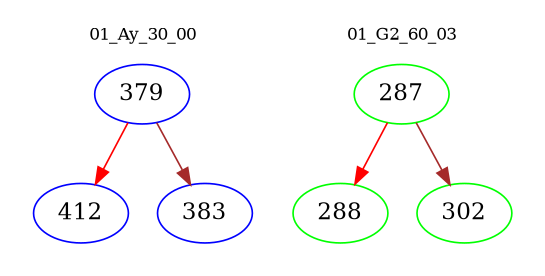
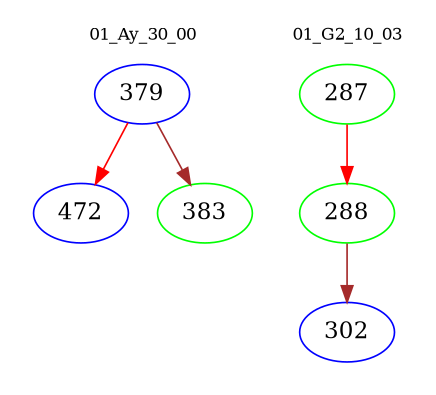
(402, 36) -> (348, 36)
(429, 146) -> (347, 265)
(81, 213) -> (81, 213)
(205, 213) -> (205, 213)
(464, 213) -> (347, 332)
